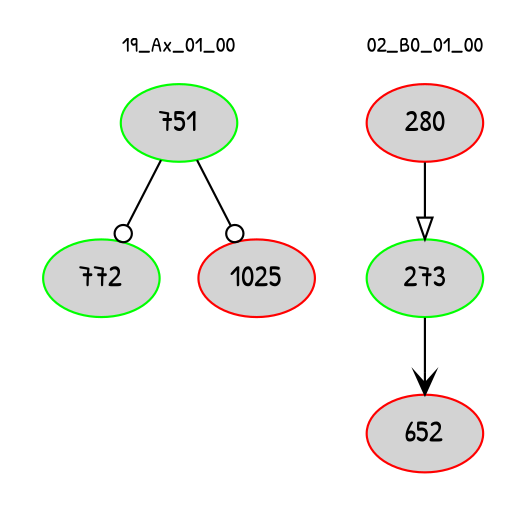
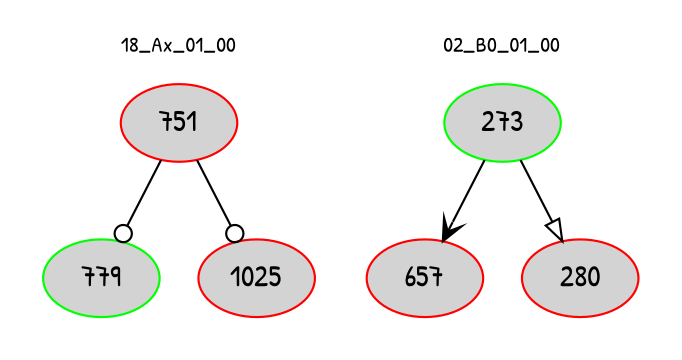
(179, 46) -> (179, 46)
(179, 123) -> (179, 123)
(425, 190) -> (536, 191)
(101, 278) -> (101, 278)
(425, 434) -> (425, 278)
